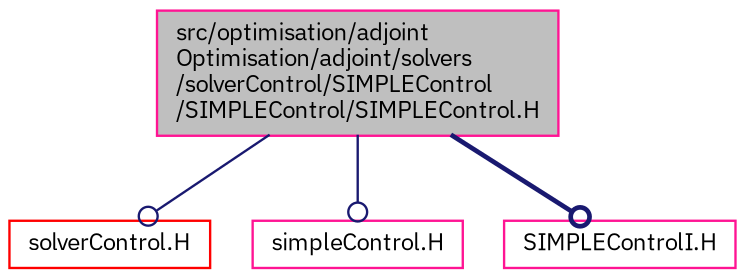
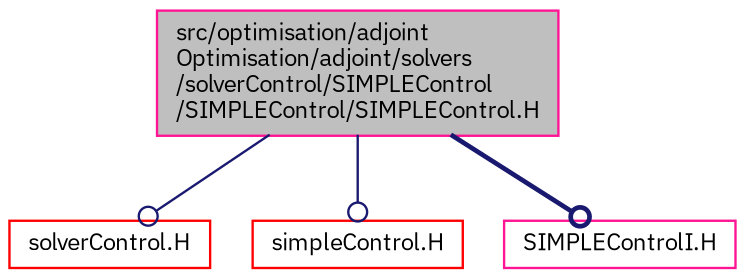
(358, 244) -> (358, 244)
